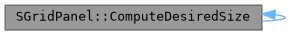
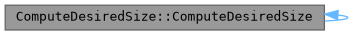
(134, 18) -> (165, 18)
